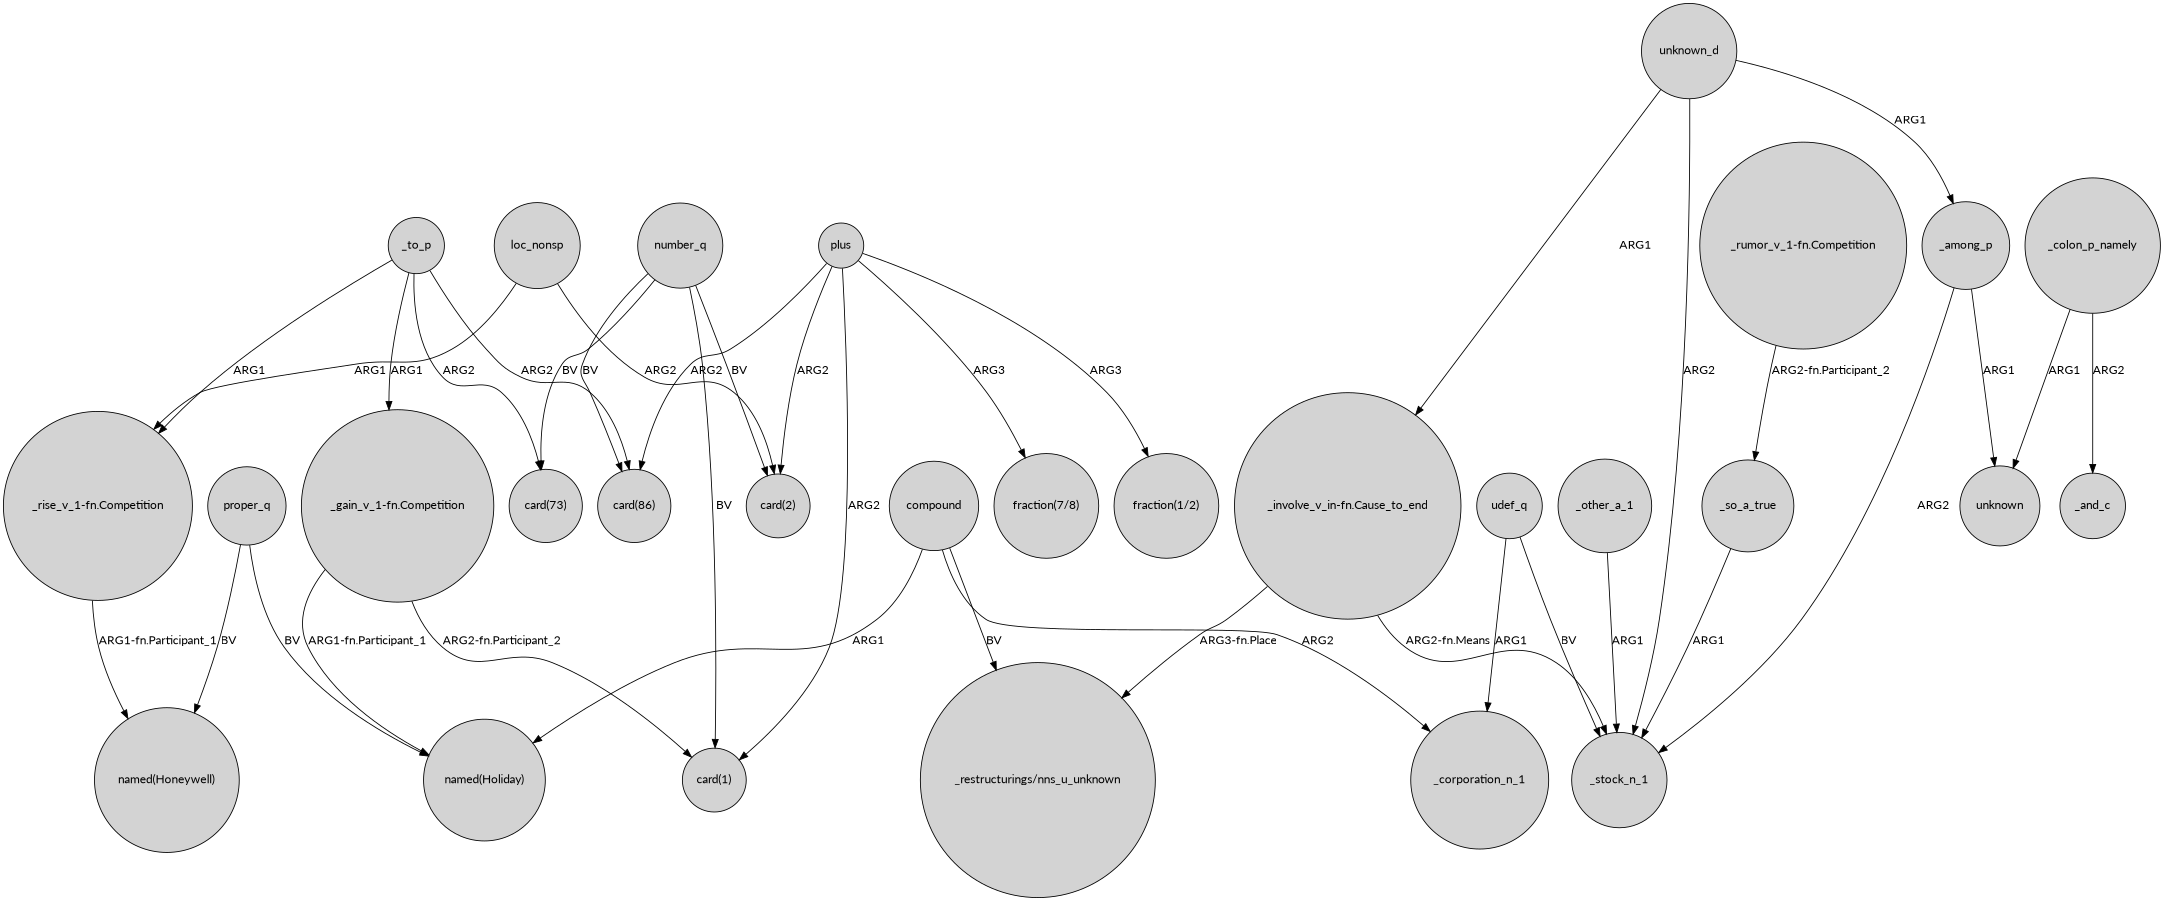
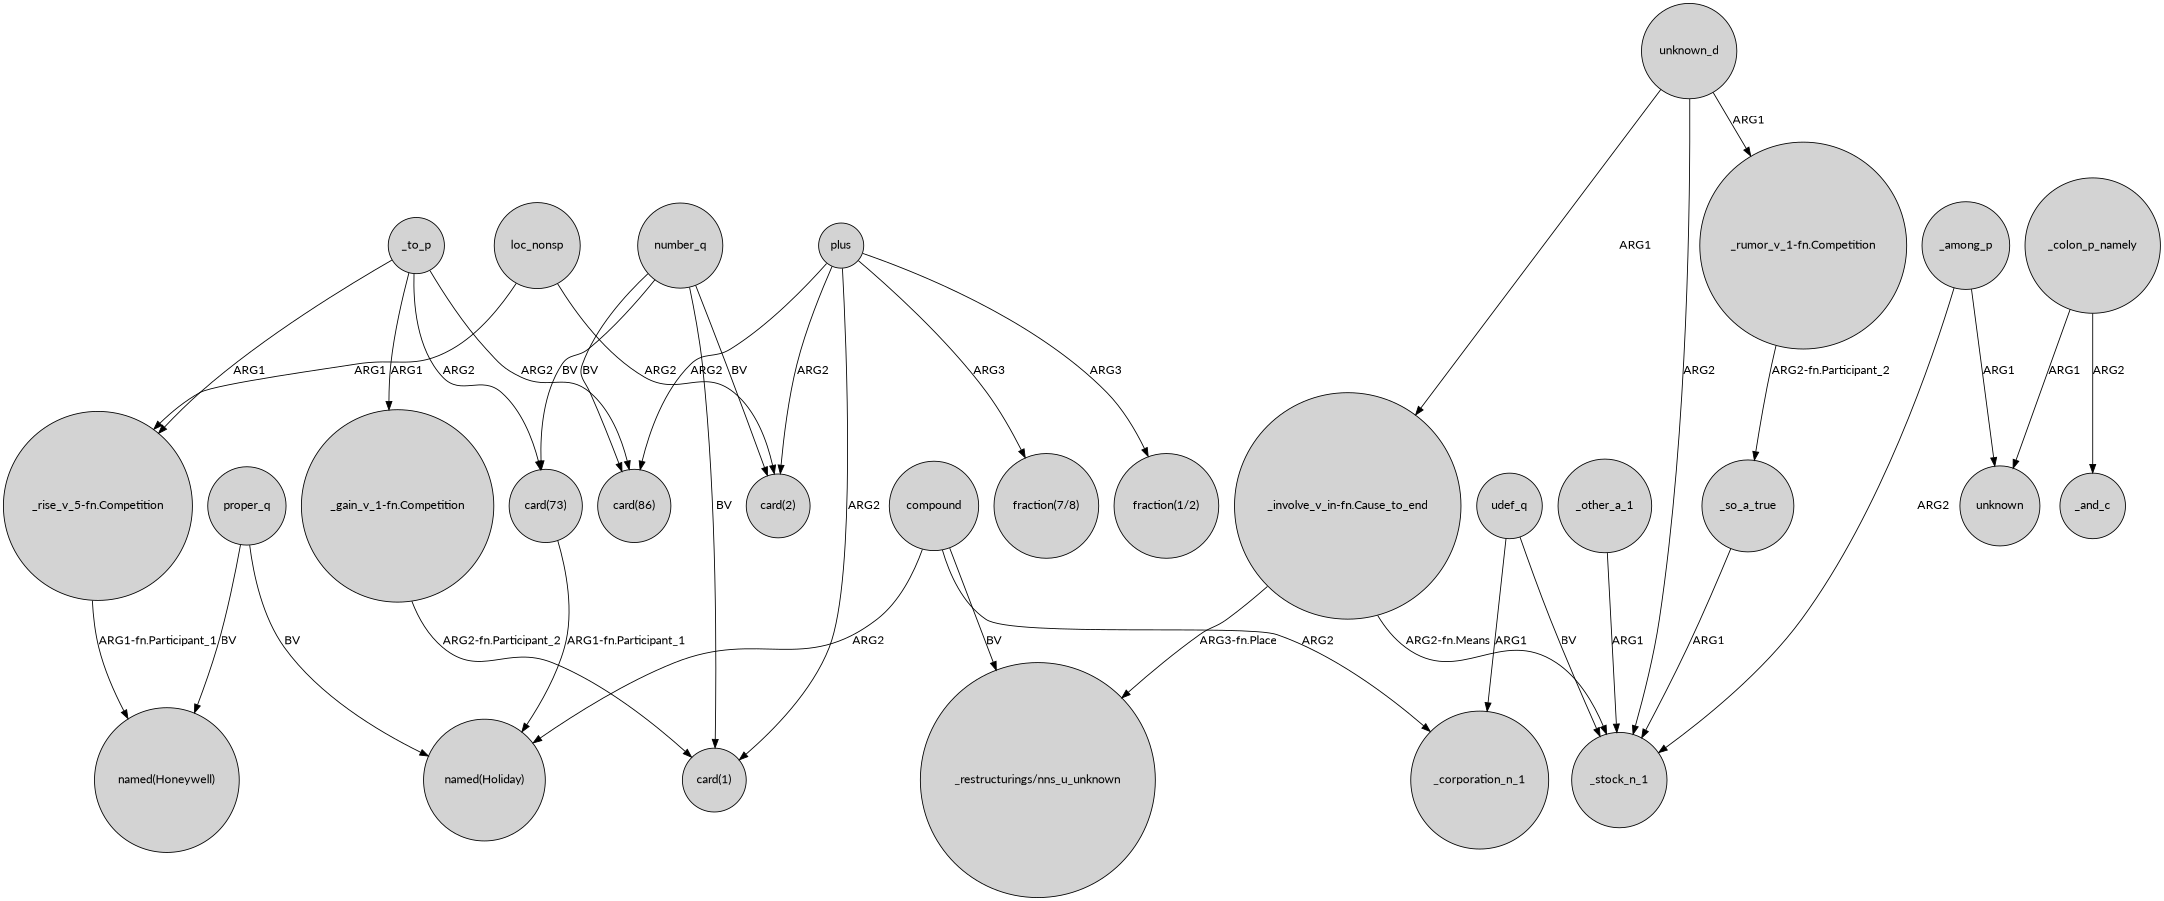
(1860, 104) -> (1730, 120)
(98, 506) -> (98, 506)
(868, 641) -> (868, 641)
(328, 677) -> (567, 637)
